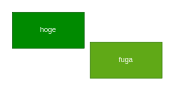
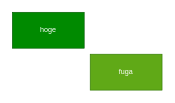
(126, 60) -> (126, 72)
